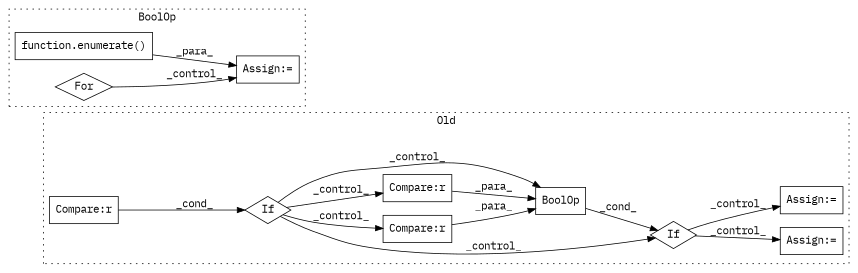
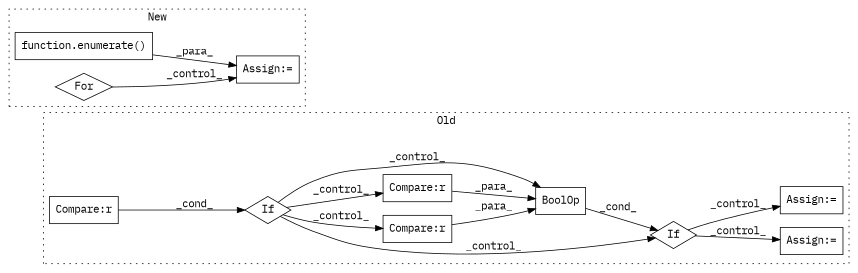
(157, 18) -> (157, 18)
